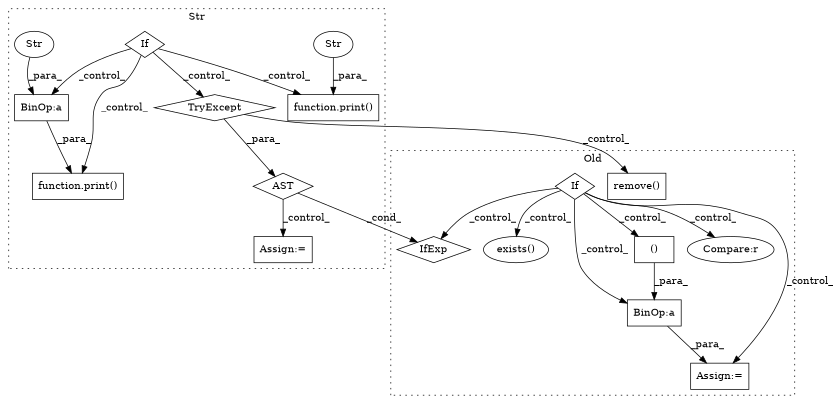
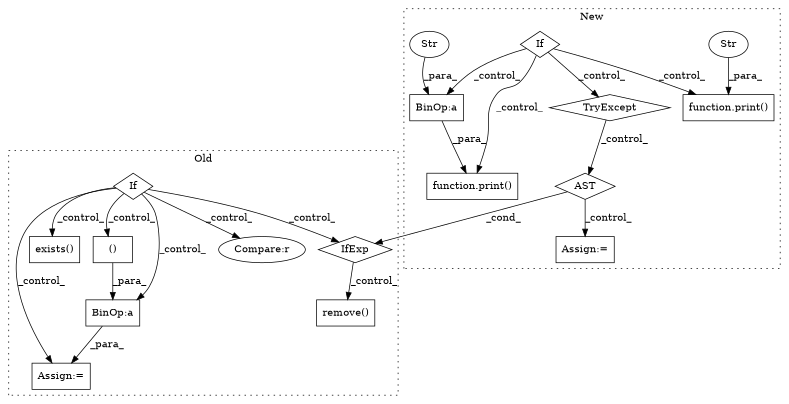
(197, 17) -> (592, 17)
(437, 128) -> (351, 277)
(263, 139) -> (624, 139)
(516, 250) -> (55, 250)
